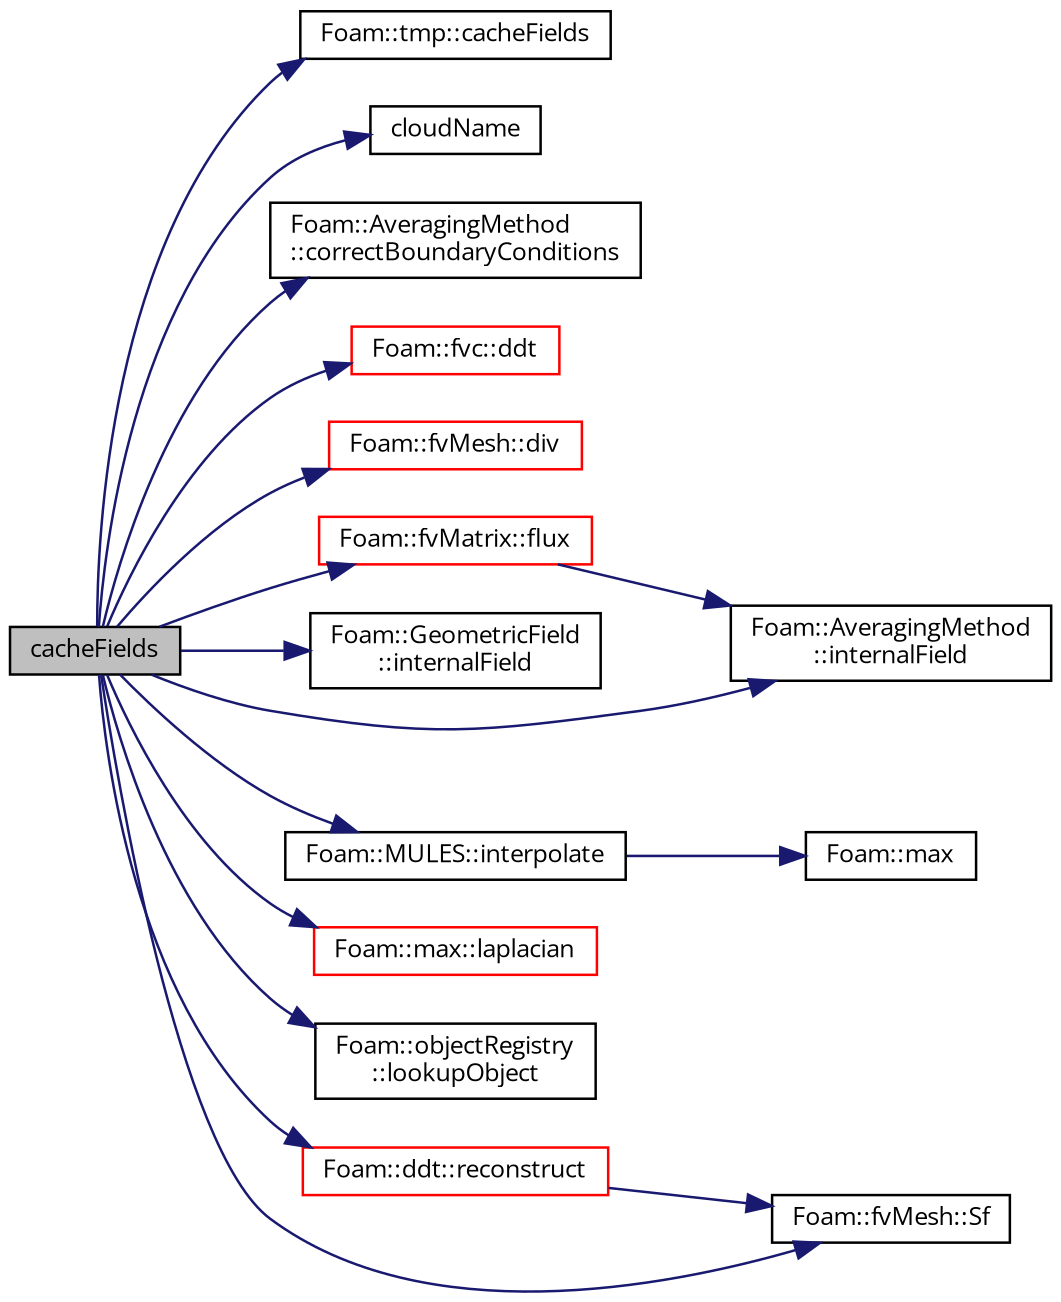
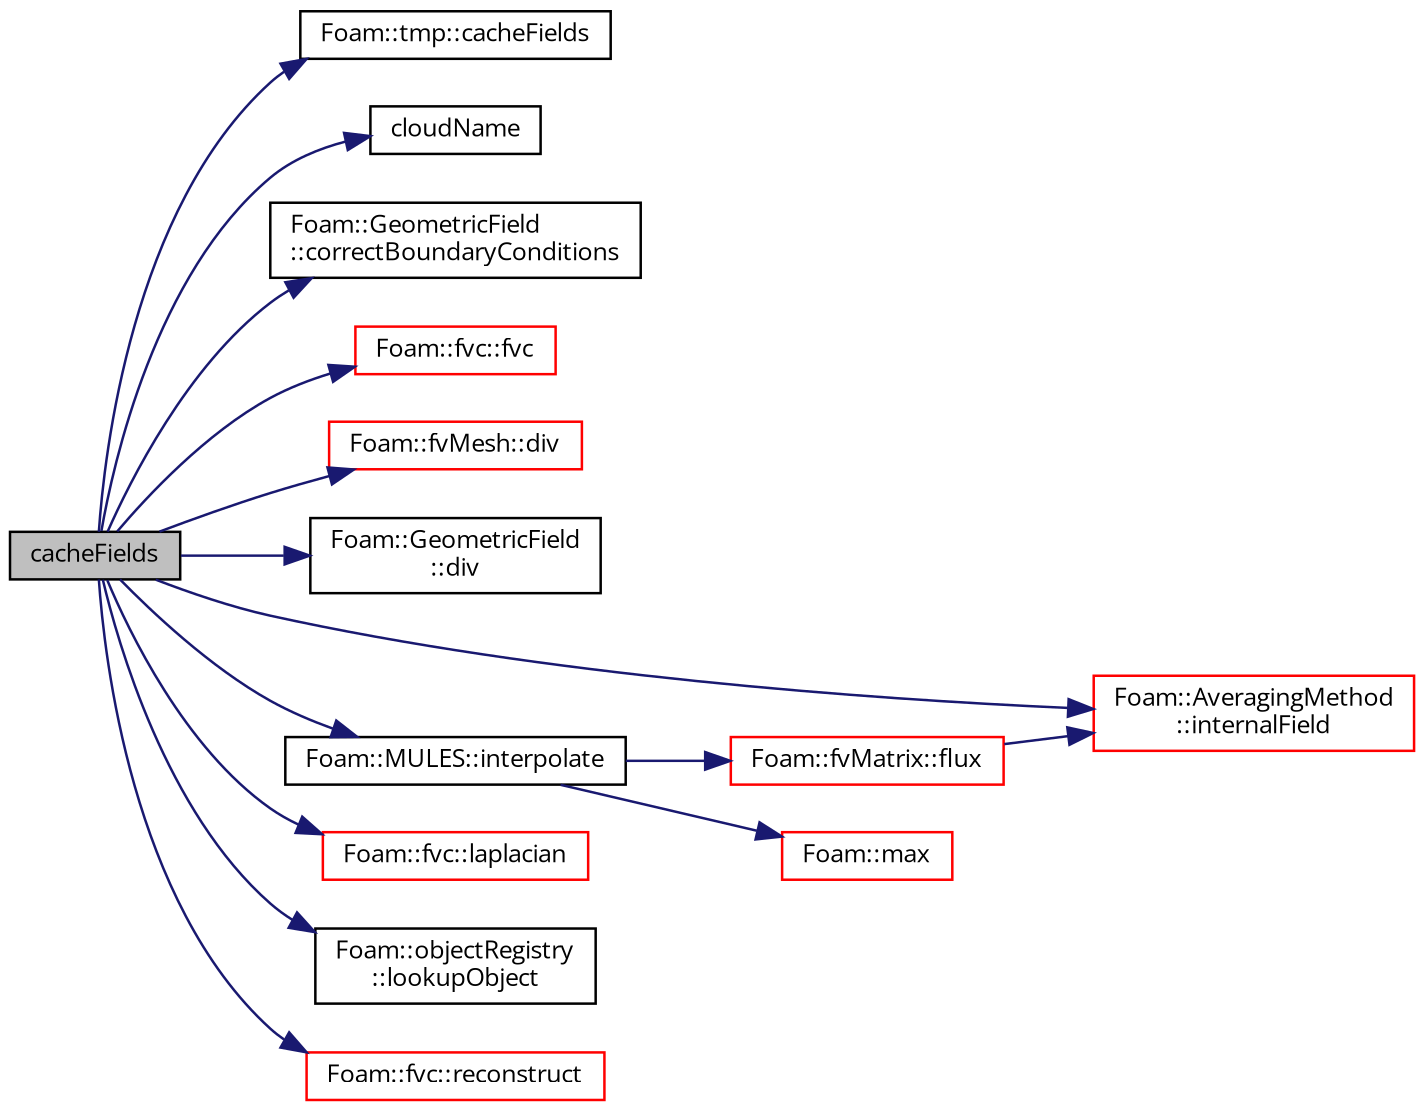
(456, 240) -> (456, 240)
(456, 350) -> (456, 350)
(244, 597) -> (665, 761)
(891, 643) -> (1254, 713)
(456, 651) -> (456, 556)
(891, 856) -> (867, 856)
(456, 951) -> (456, 856)
(456, 1171) -> (456, 1076)
(891, 1219) -> none
